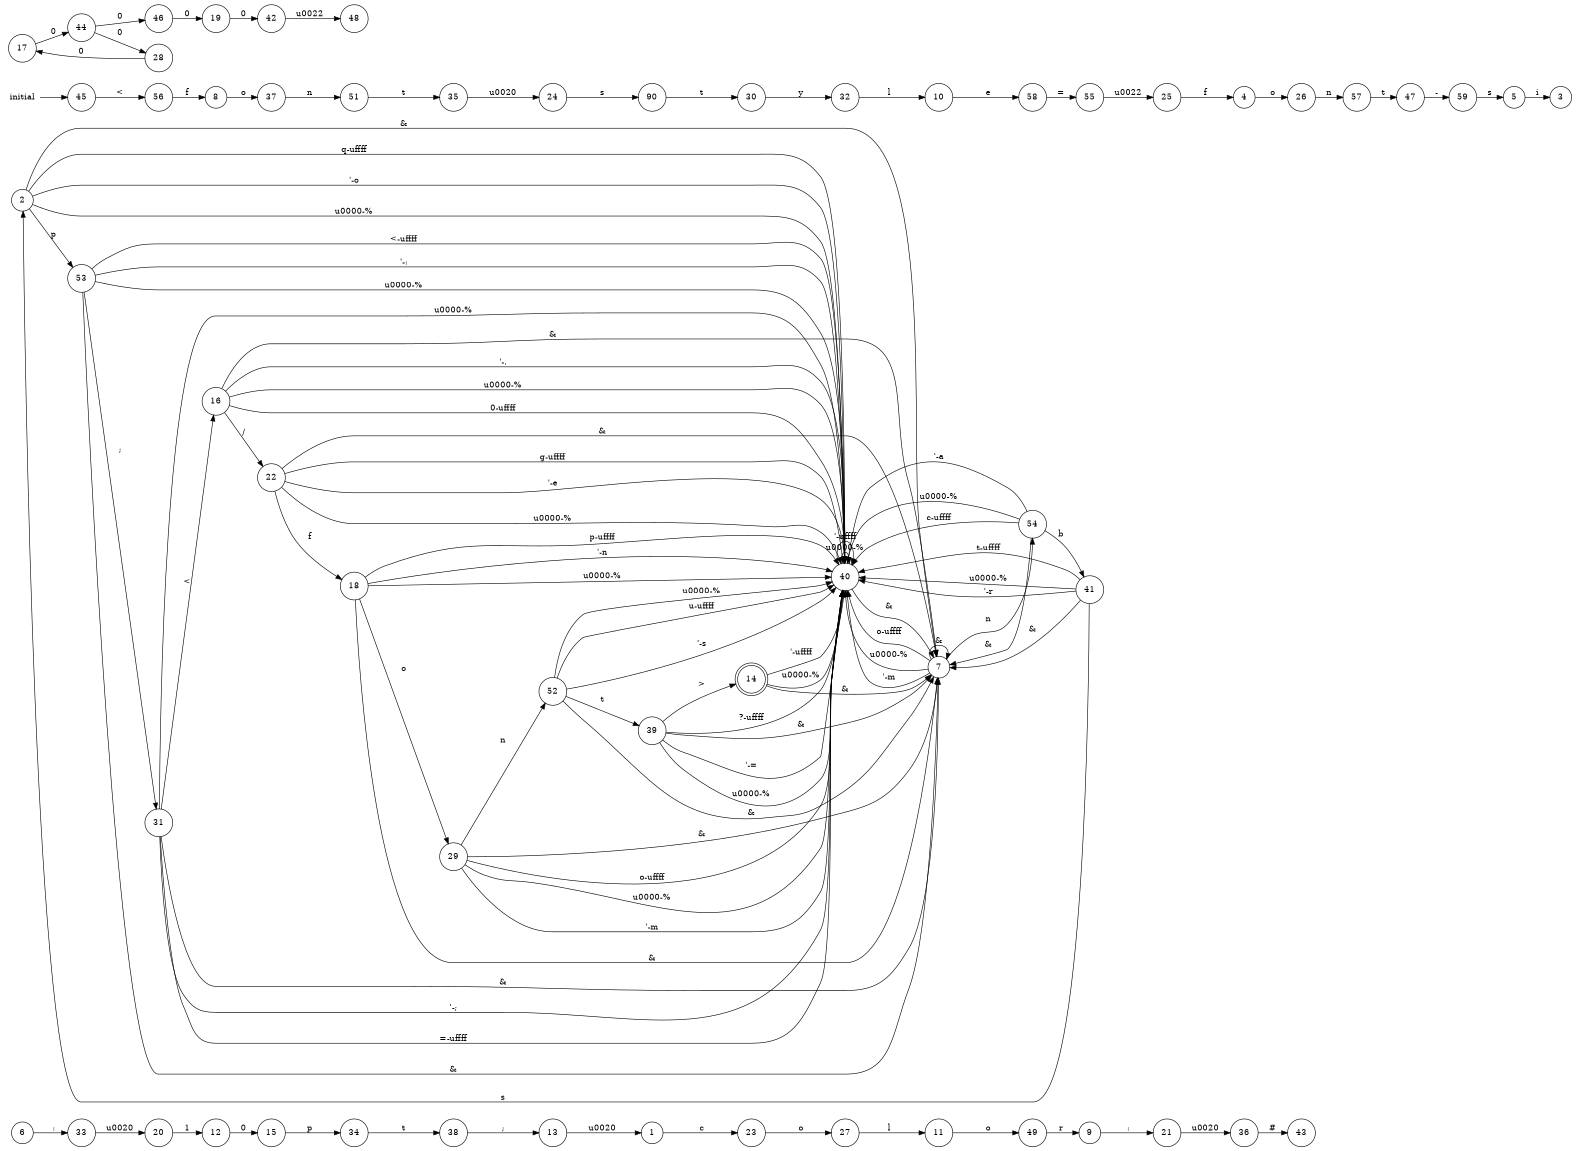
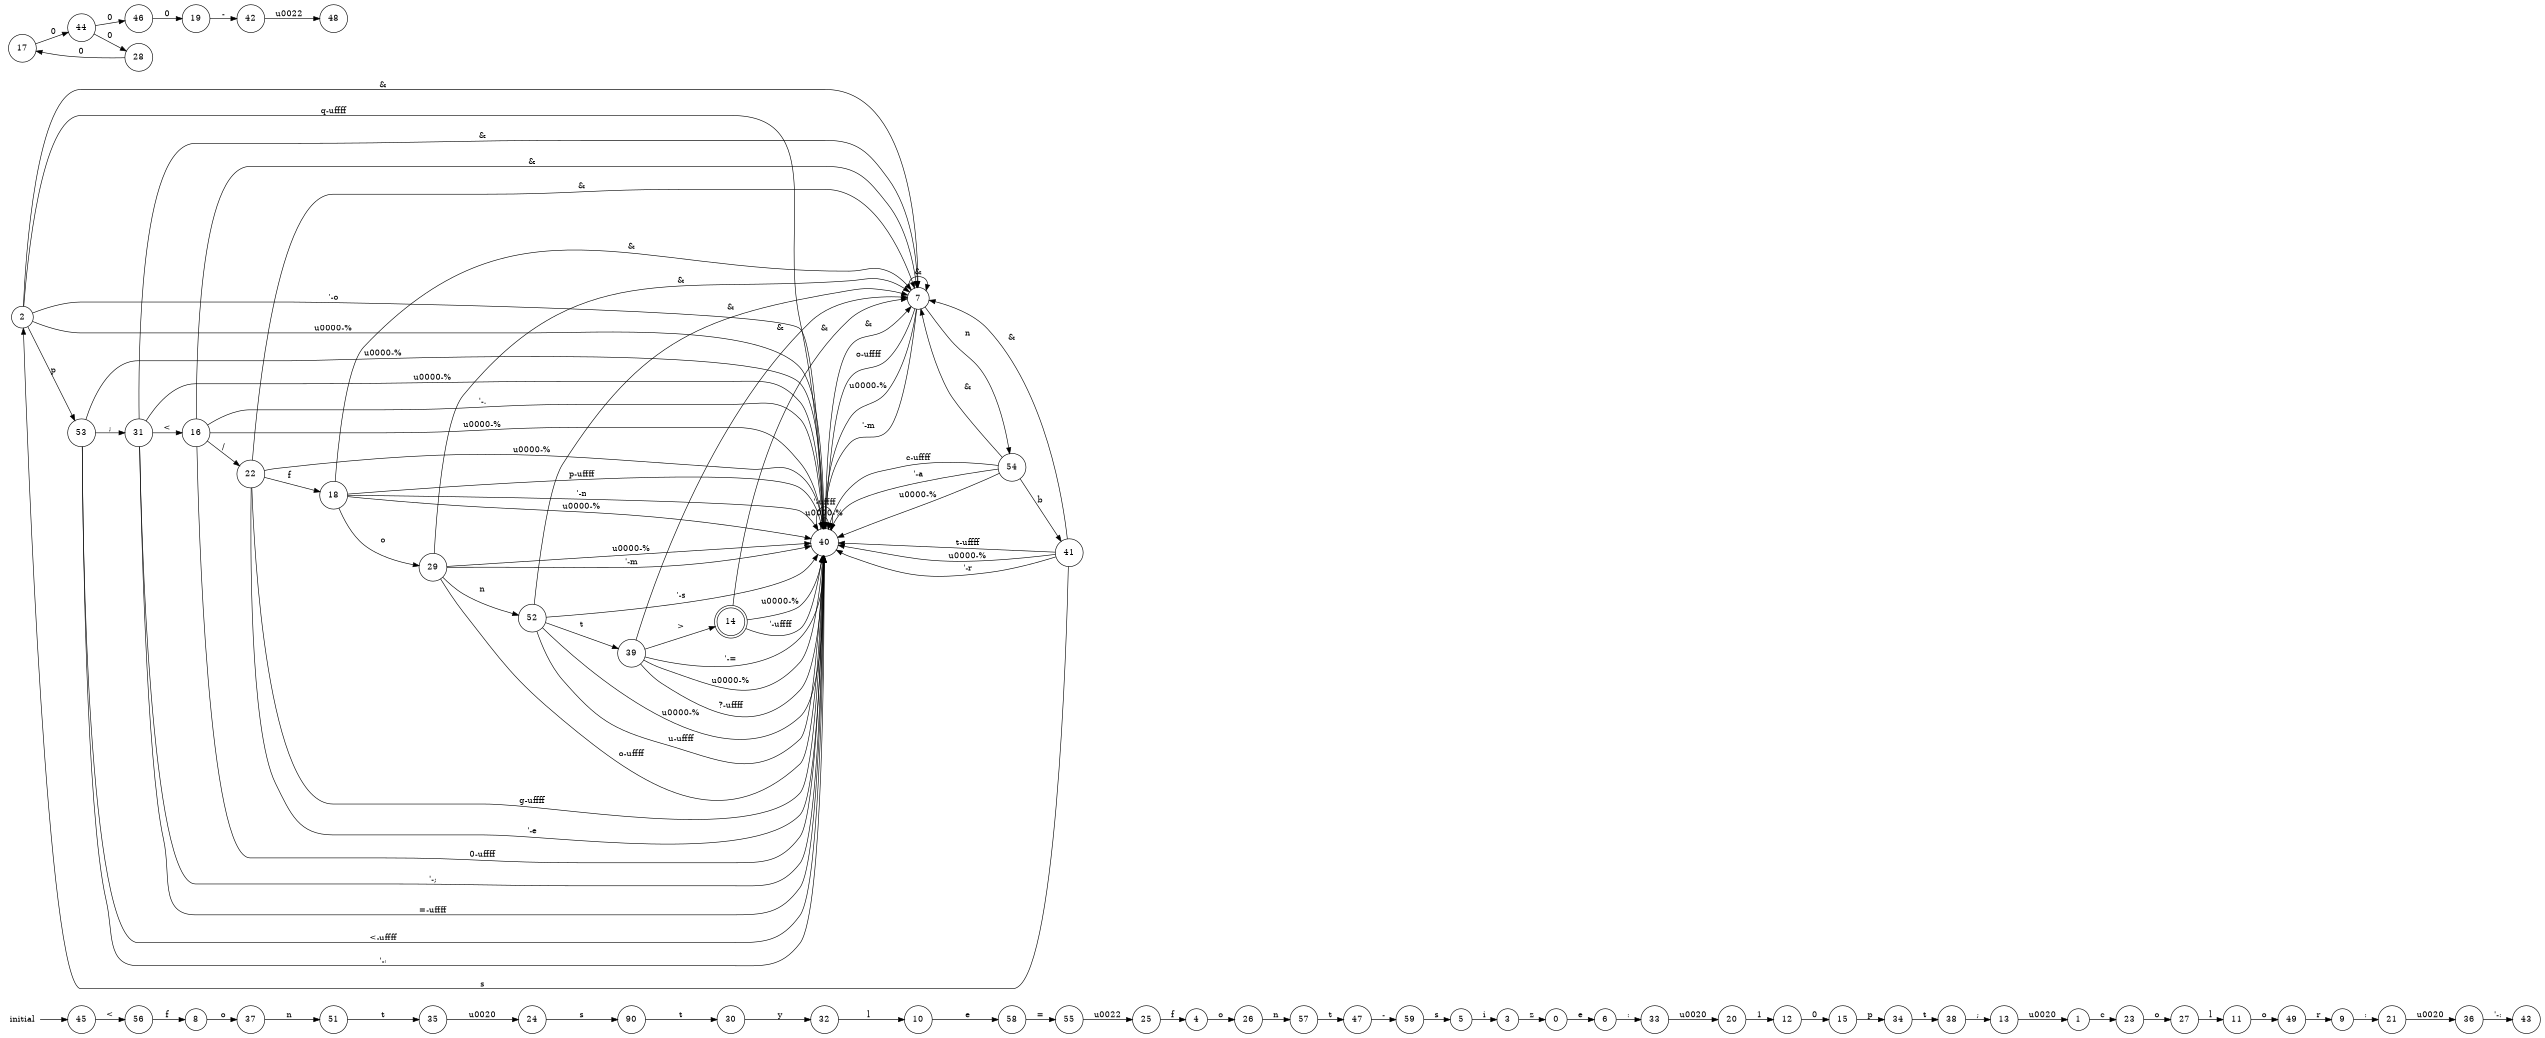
(244, 14) -> (223, 14)
none -> (1556, 1020)
(319, 1074) -> none
(1273, 1128) -> (2498, 1015)
